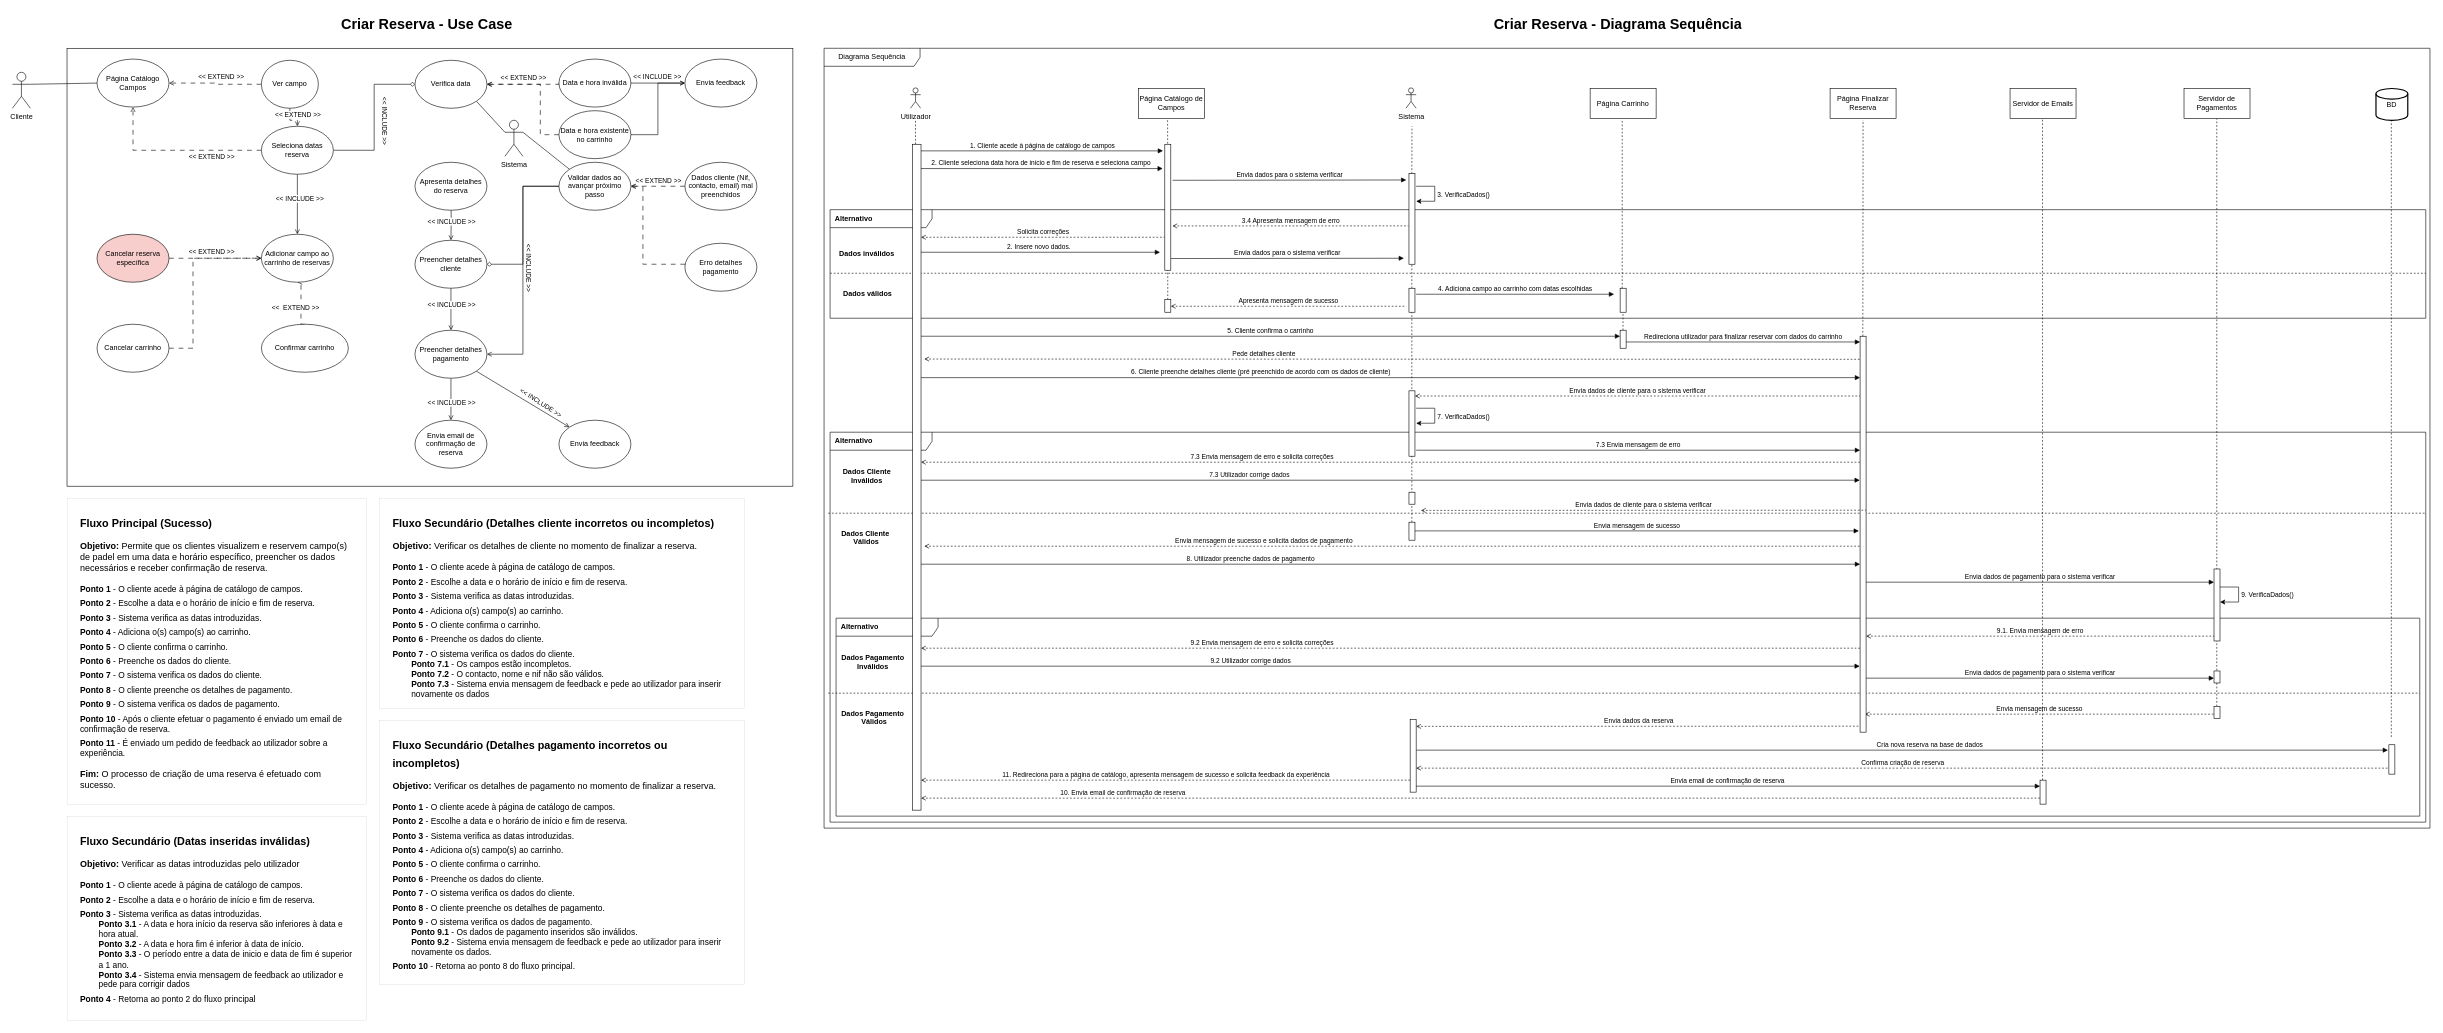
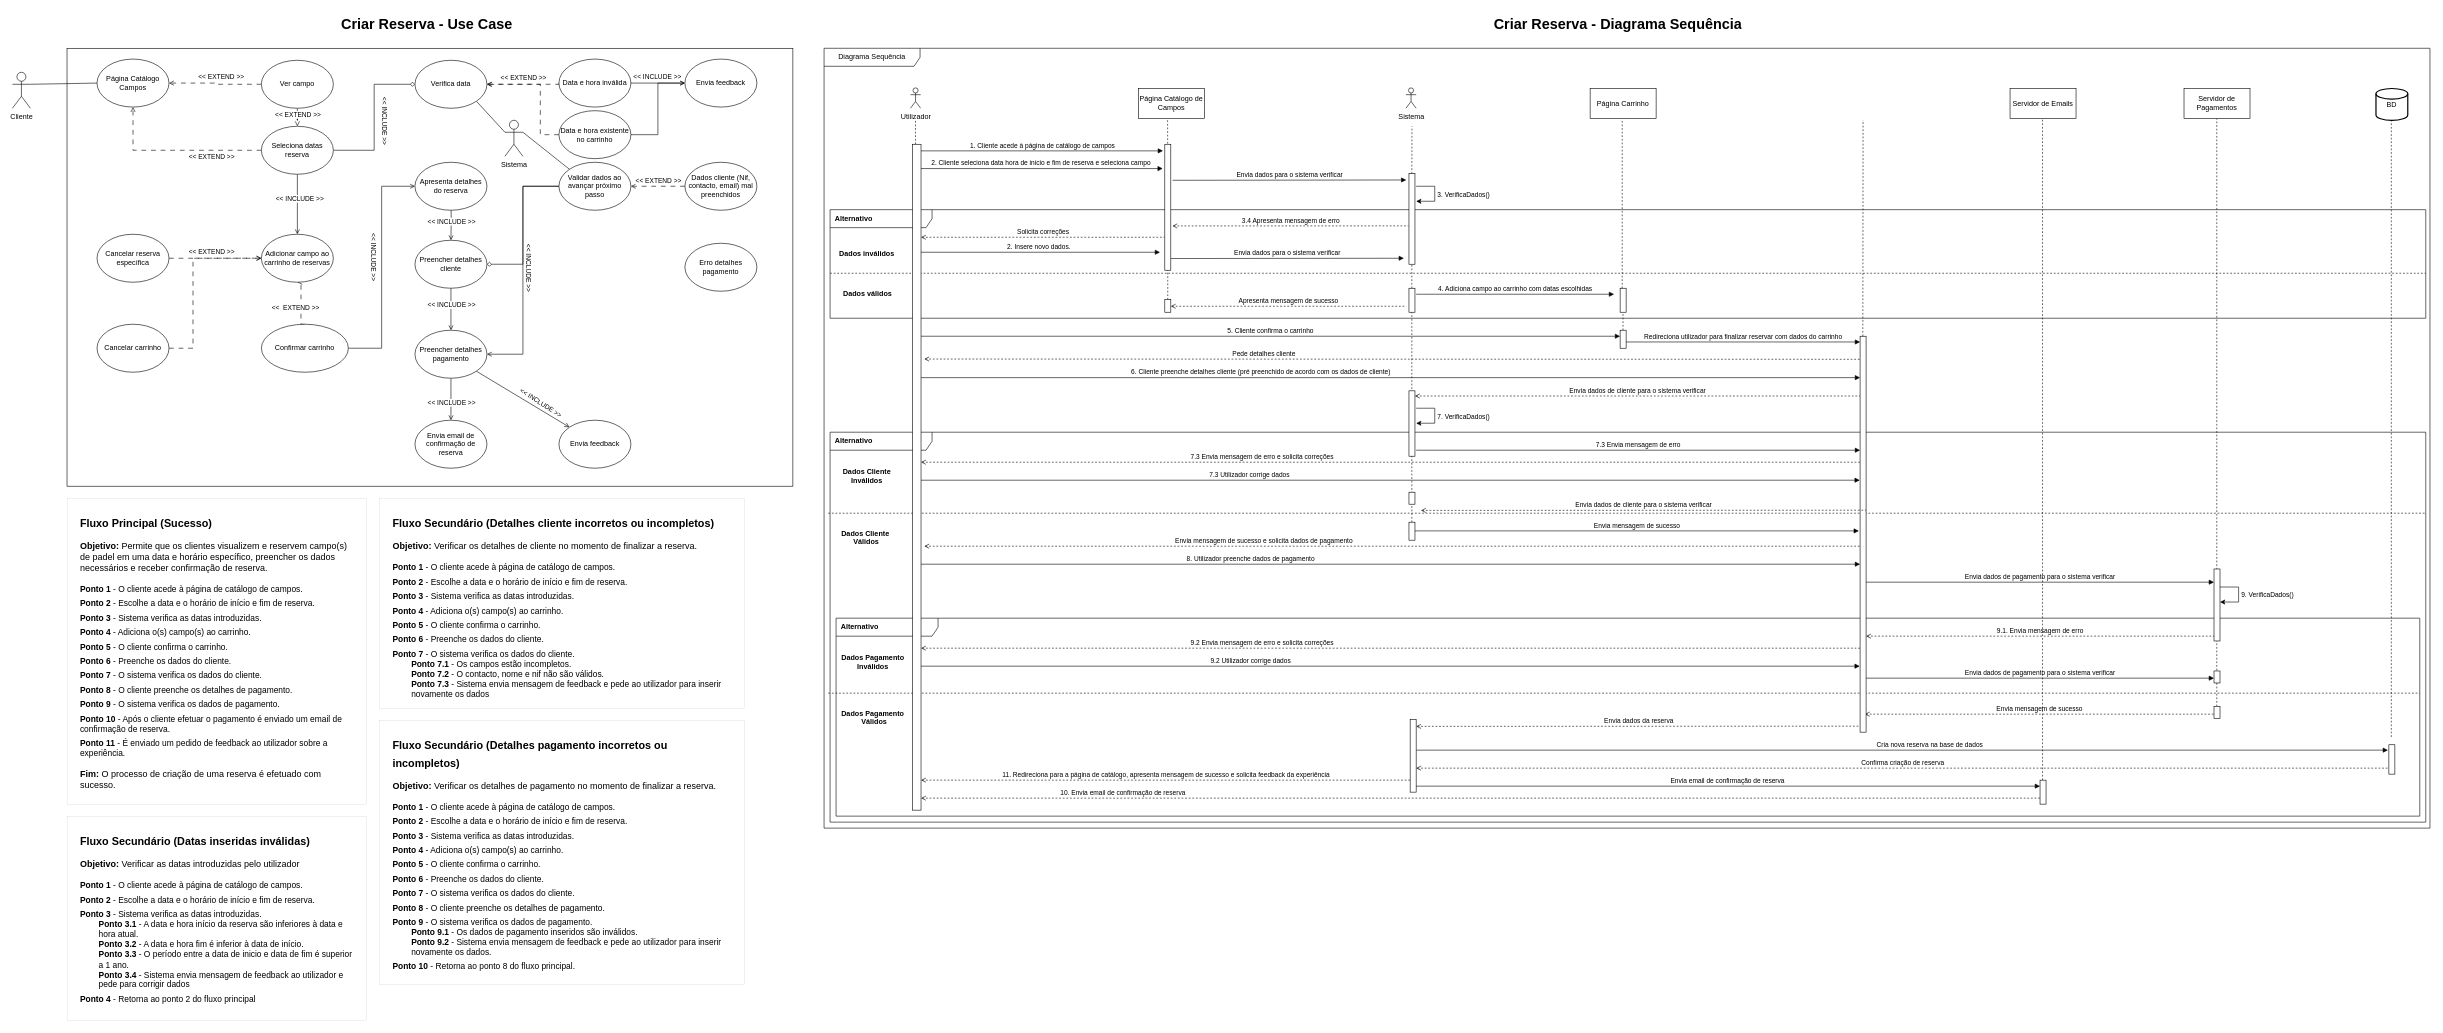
(290, 84) -> (297, 84)
(1863, 104) -> none
(643, 247) -> none
(133, 258) -> (133, 258)
none -> (382, 268)
